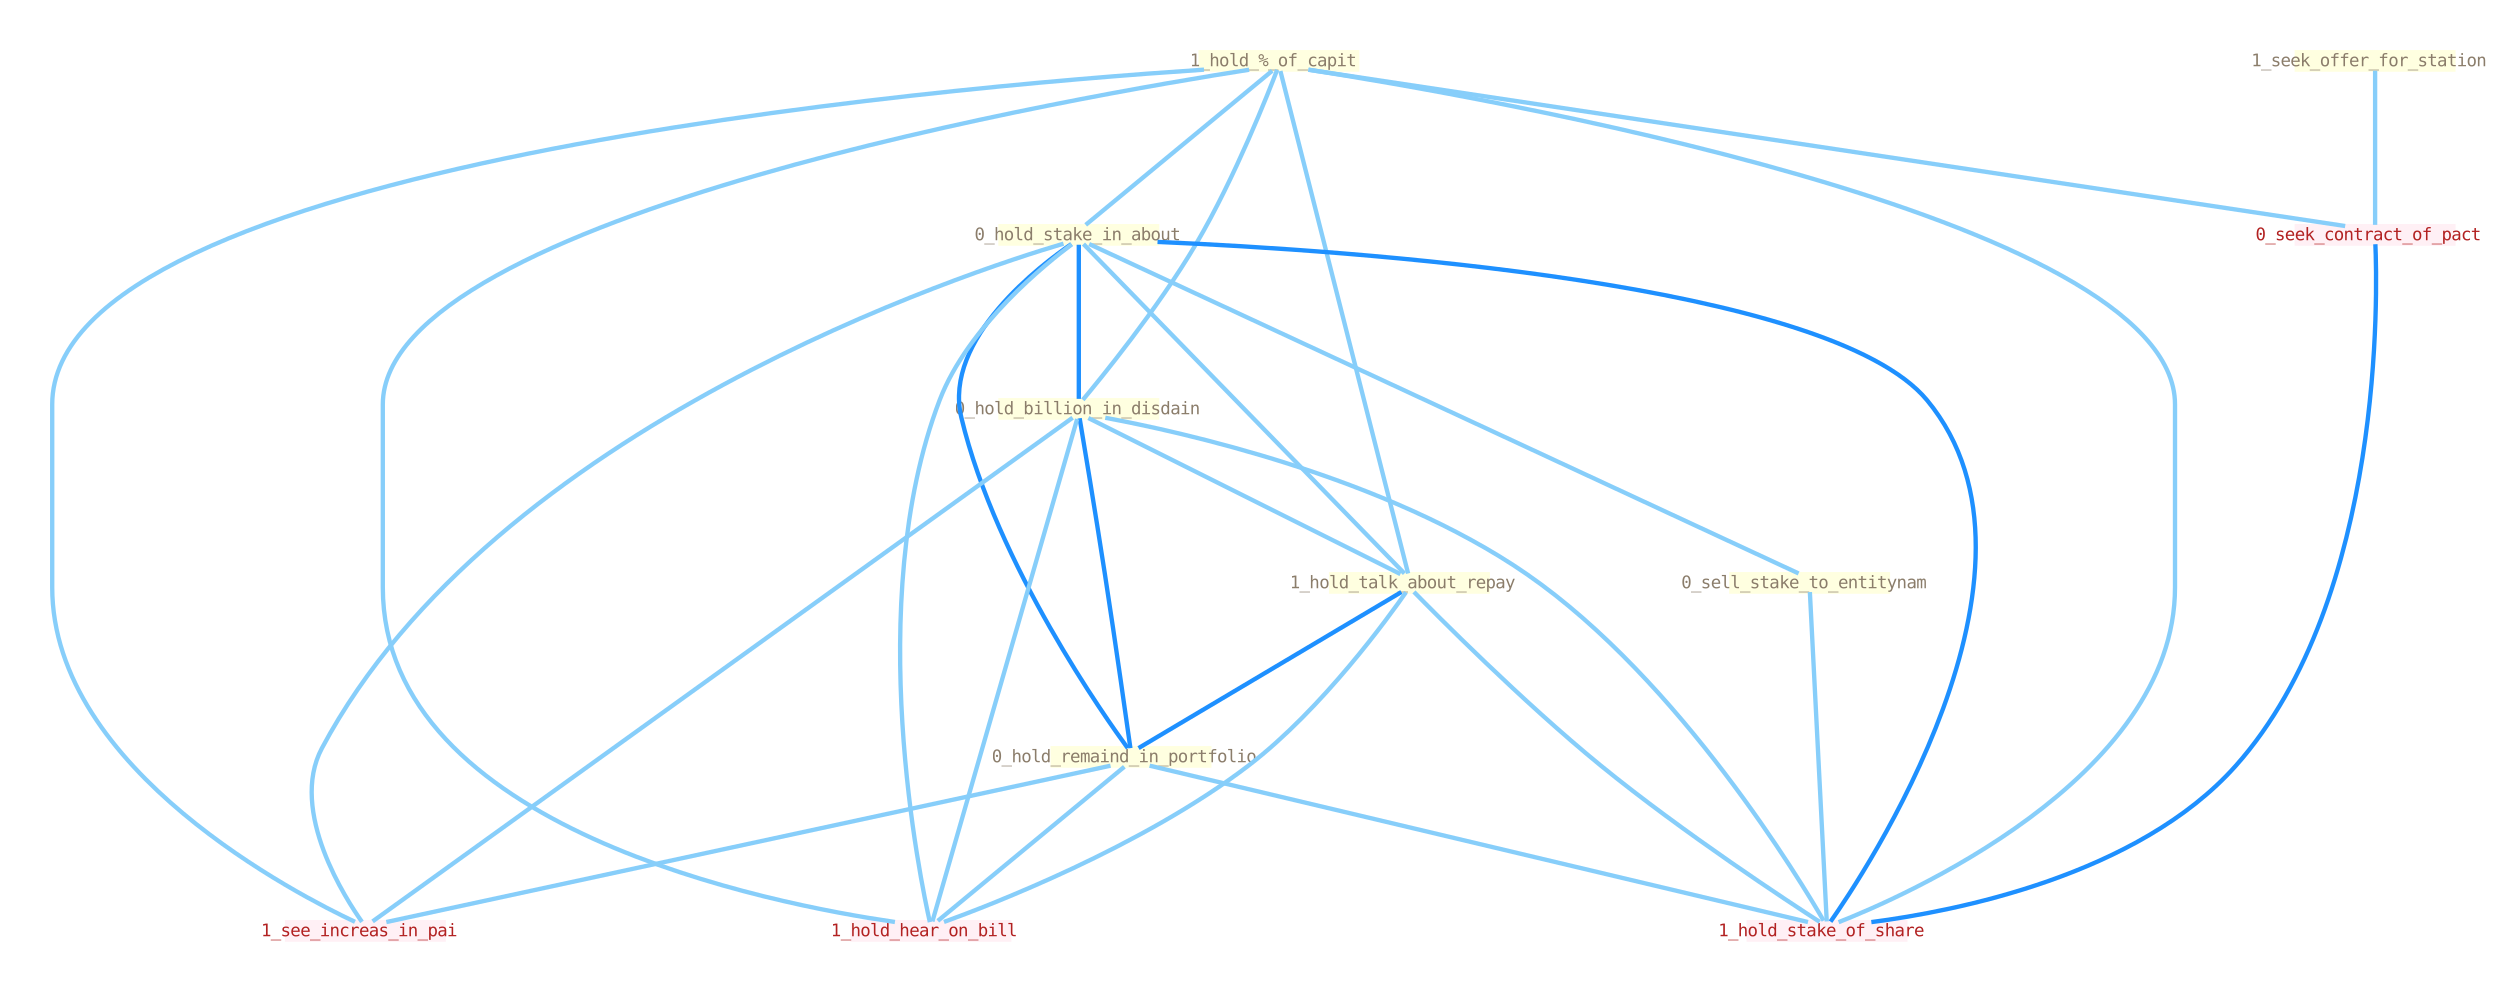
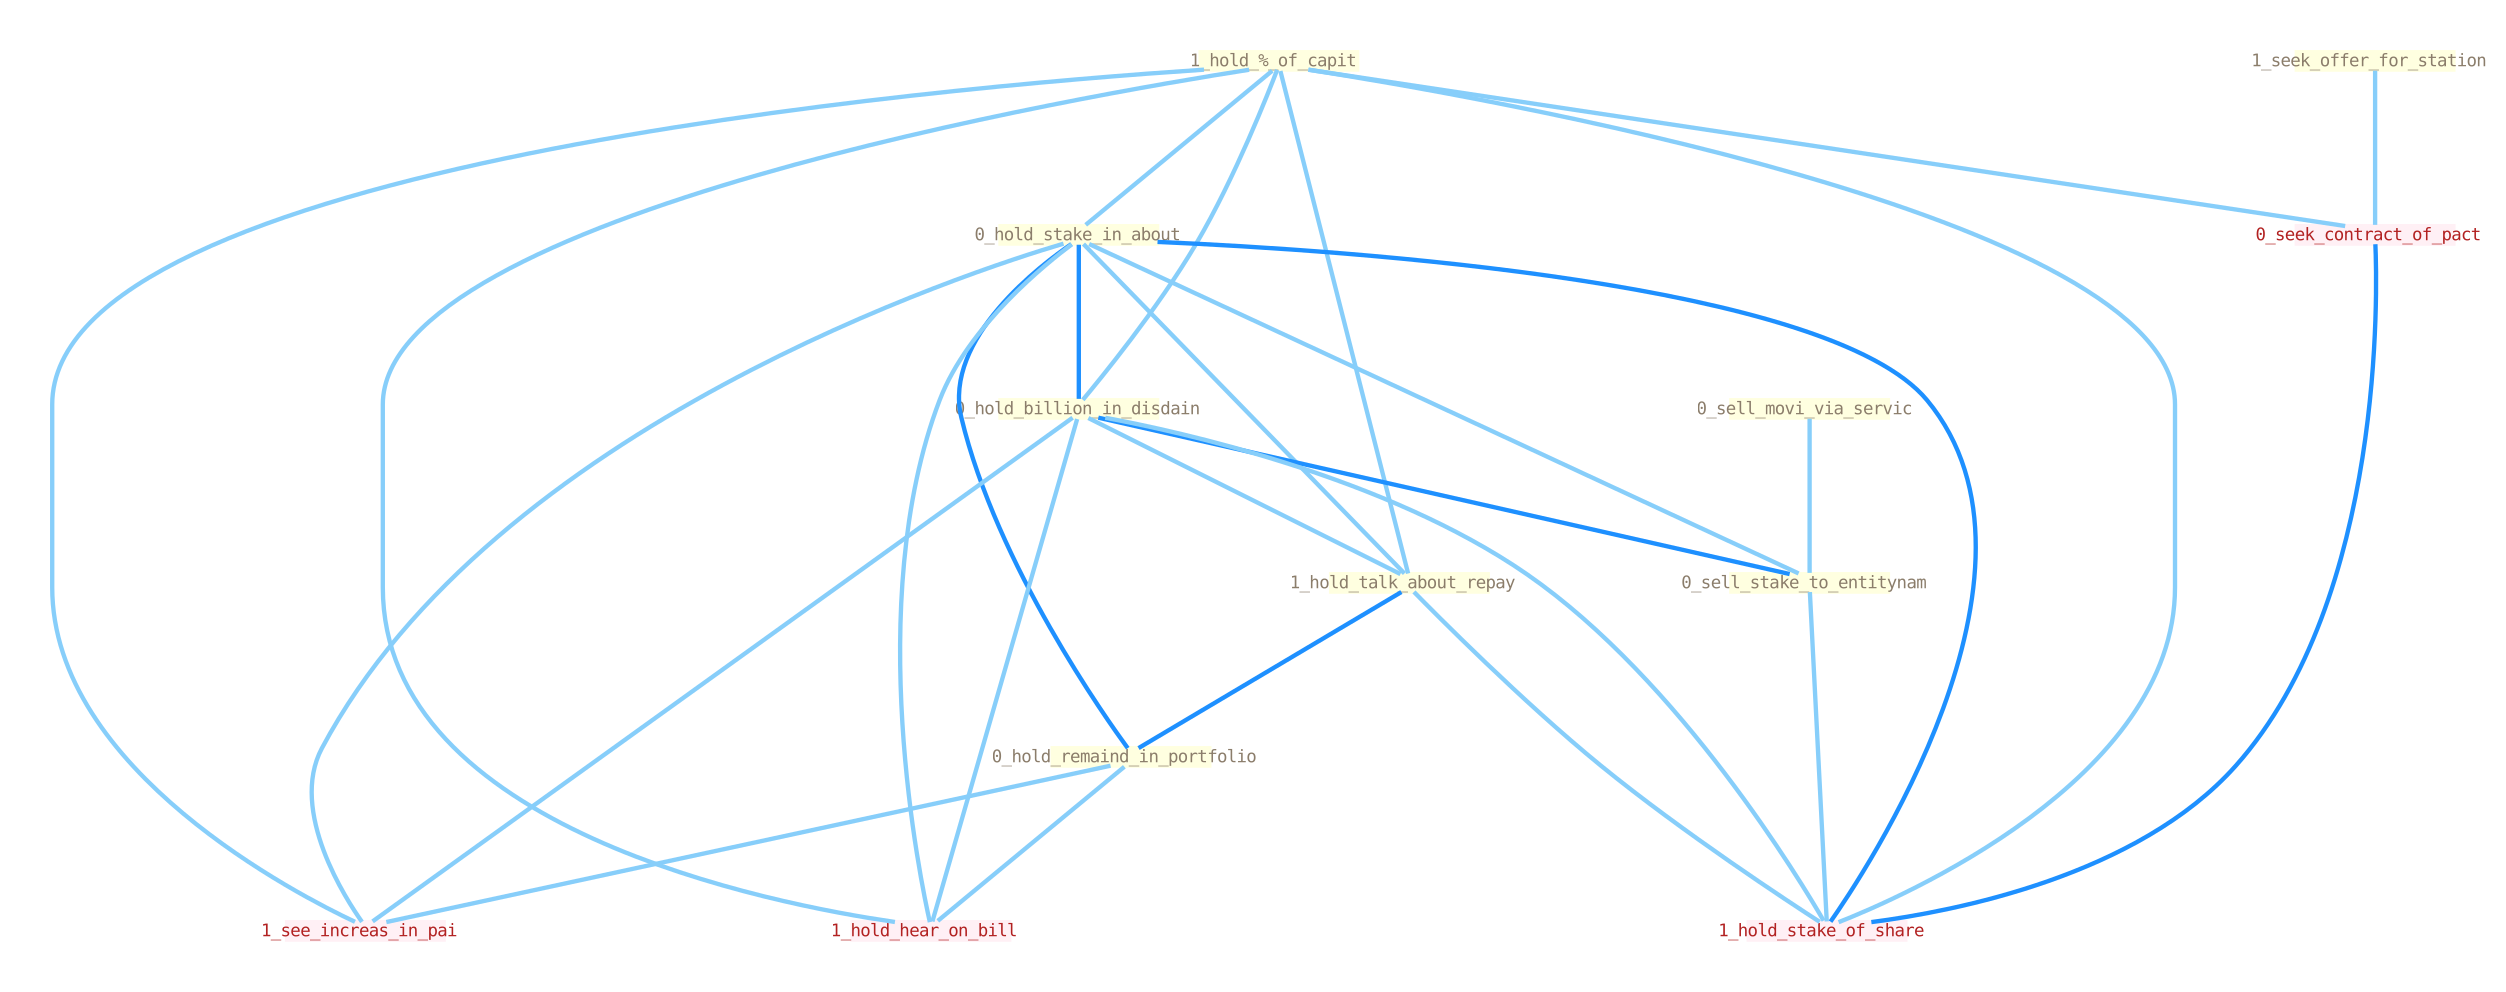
none -> (1810, 409)
(1106, 583) -> (1444, 496)
(1192, 804) -> none
(1479, 844) -> none
